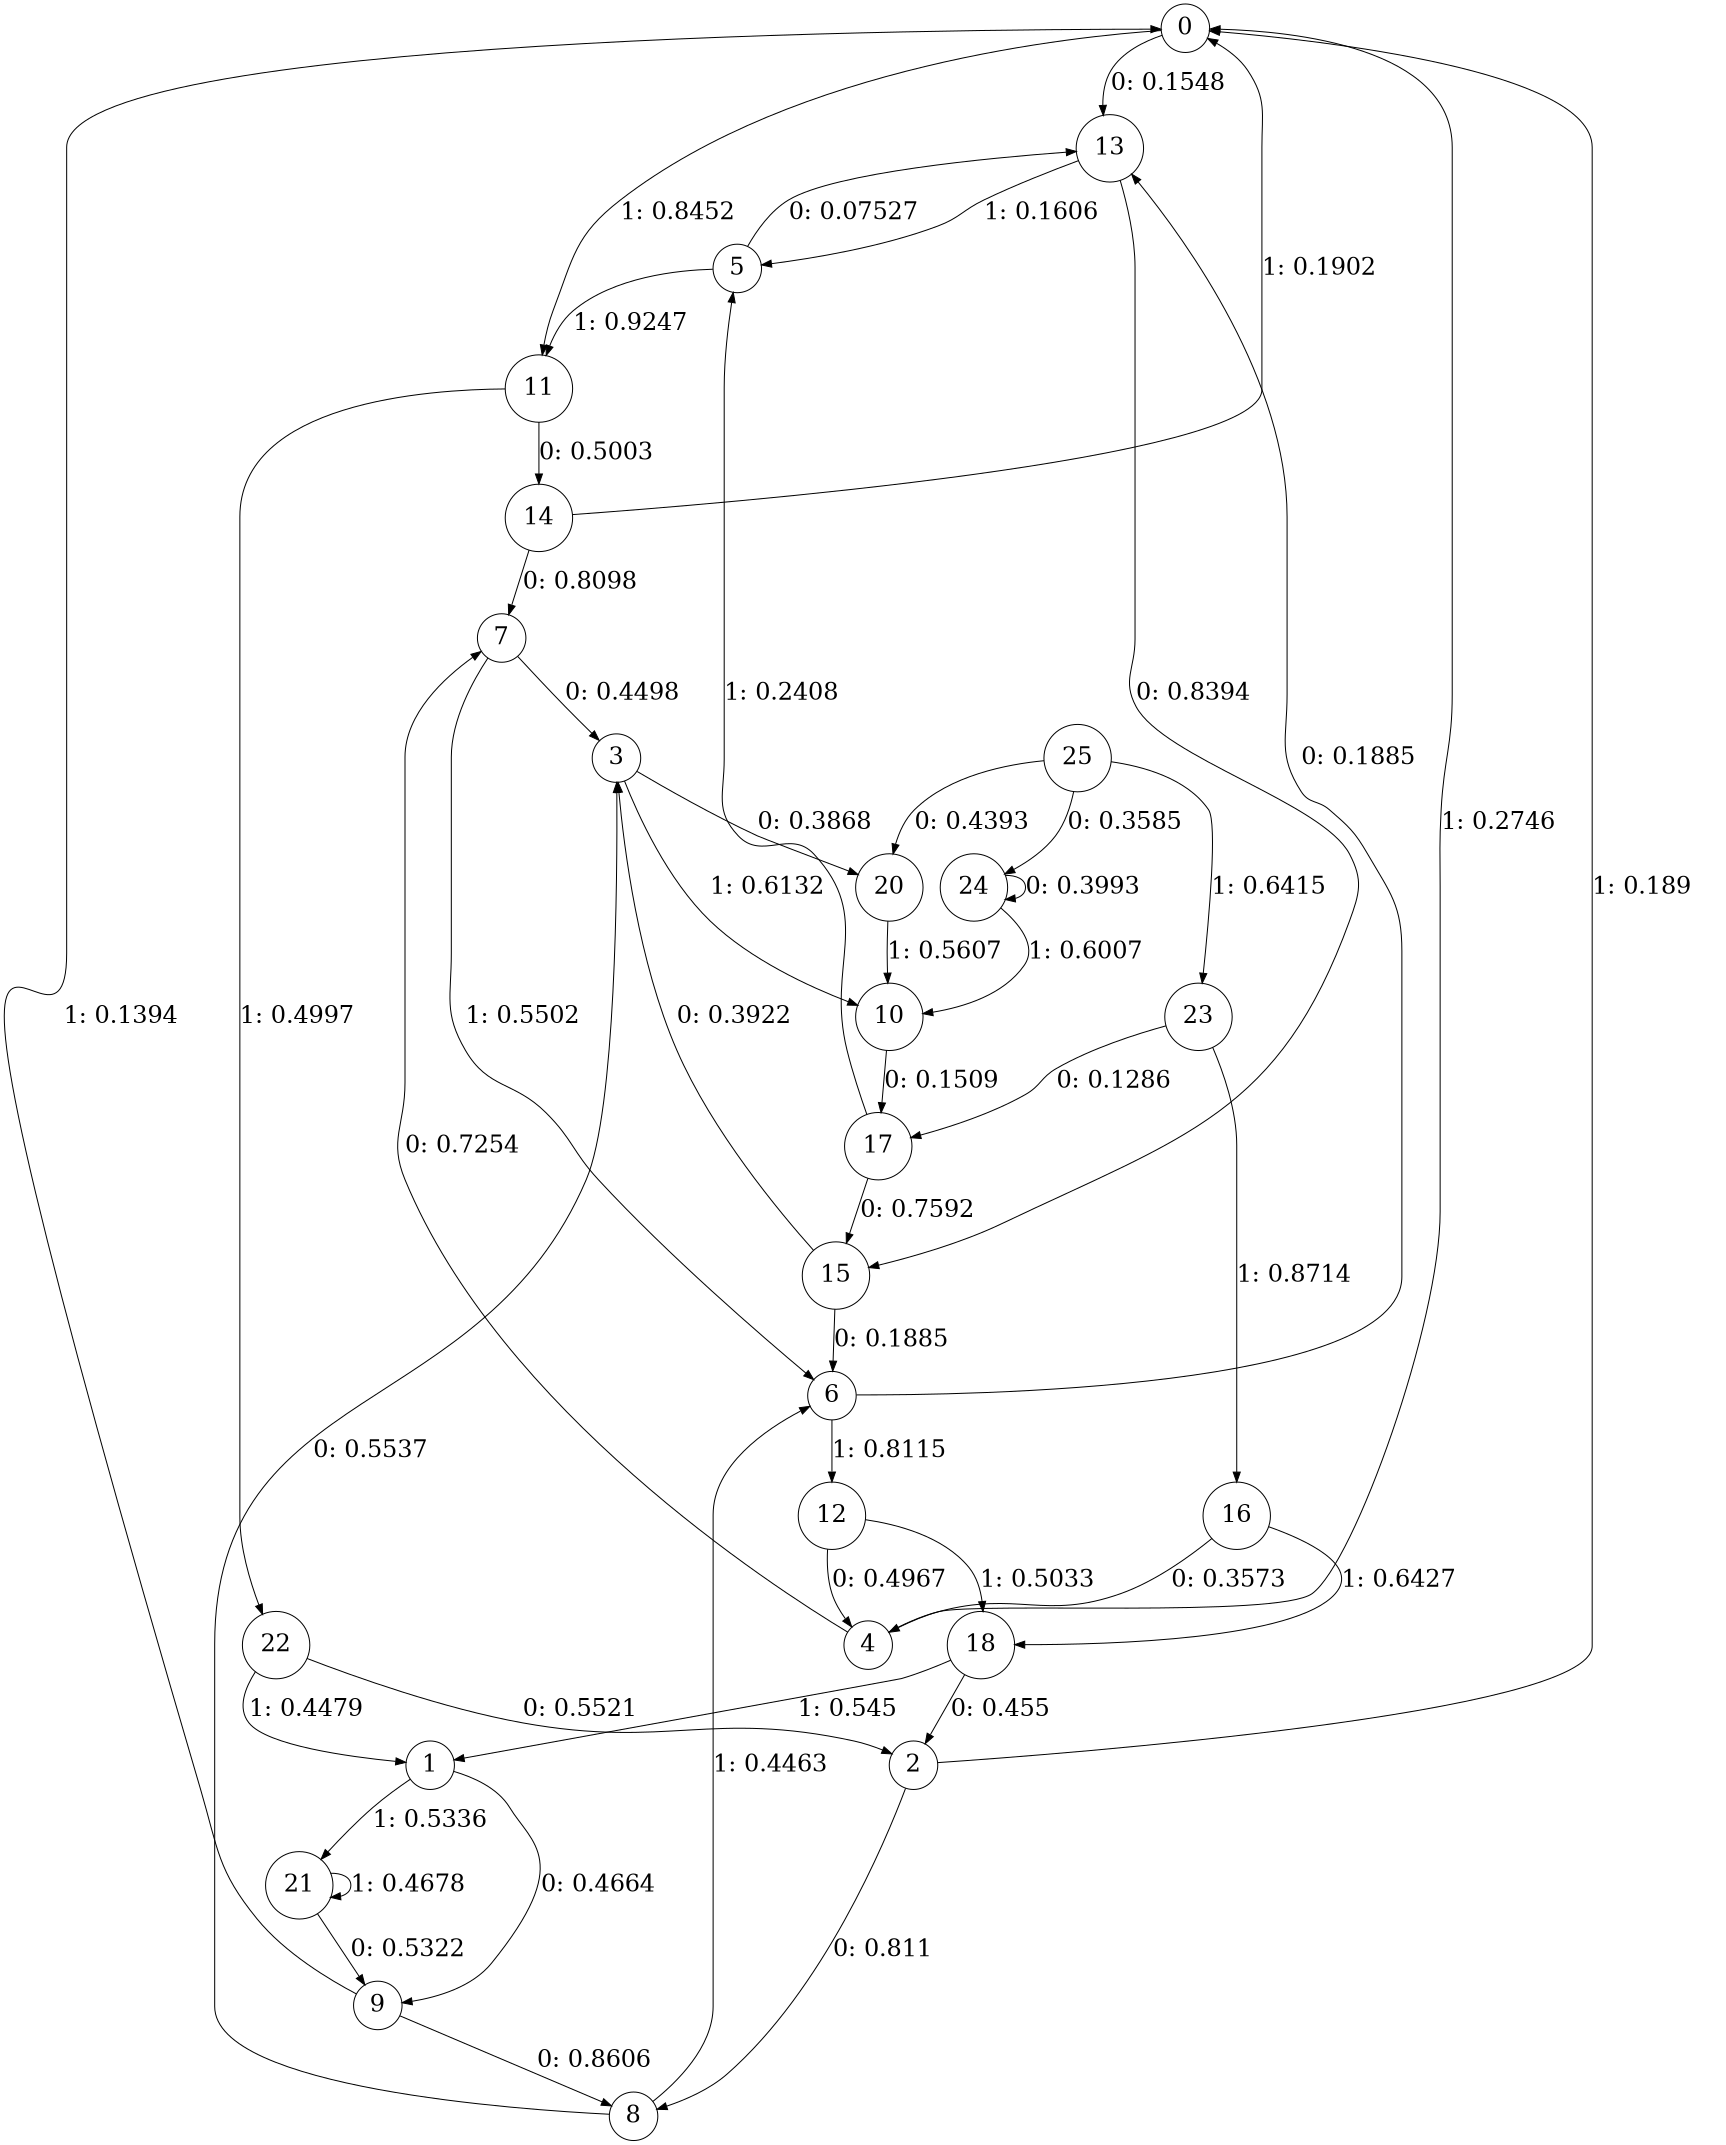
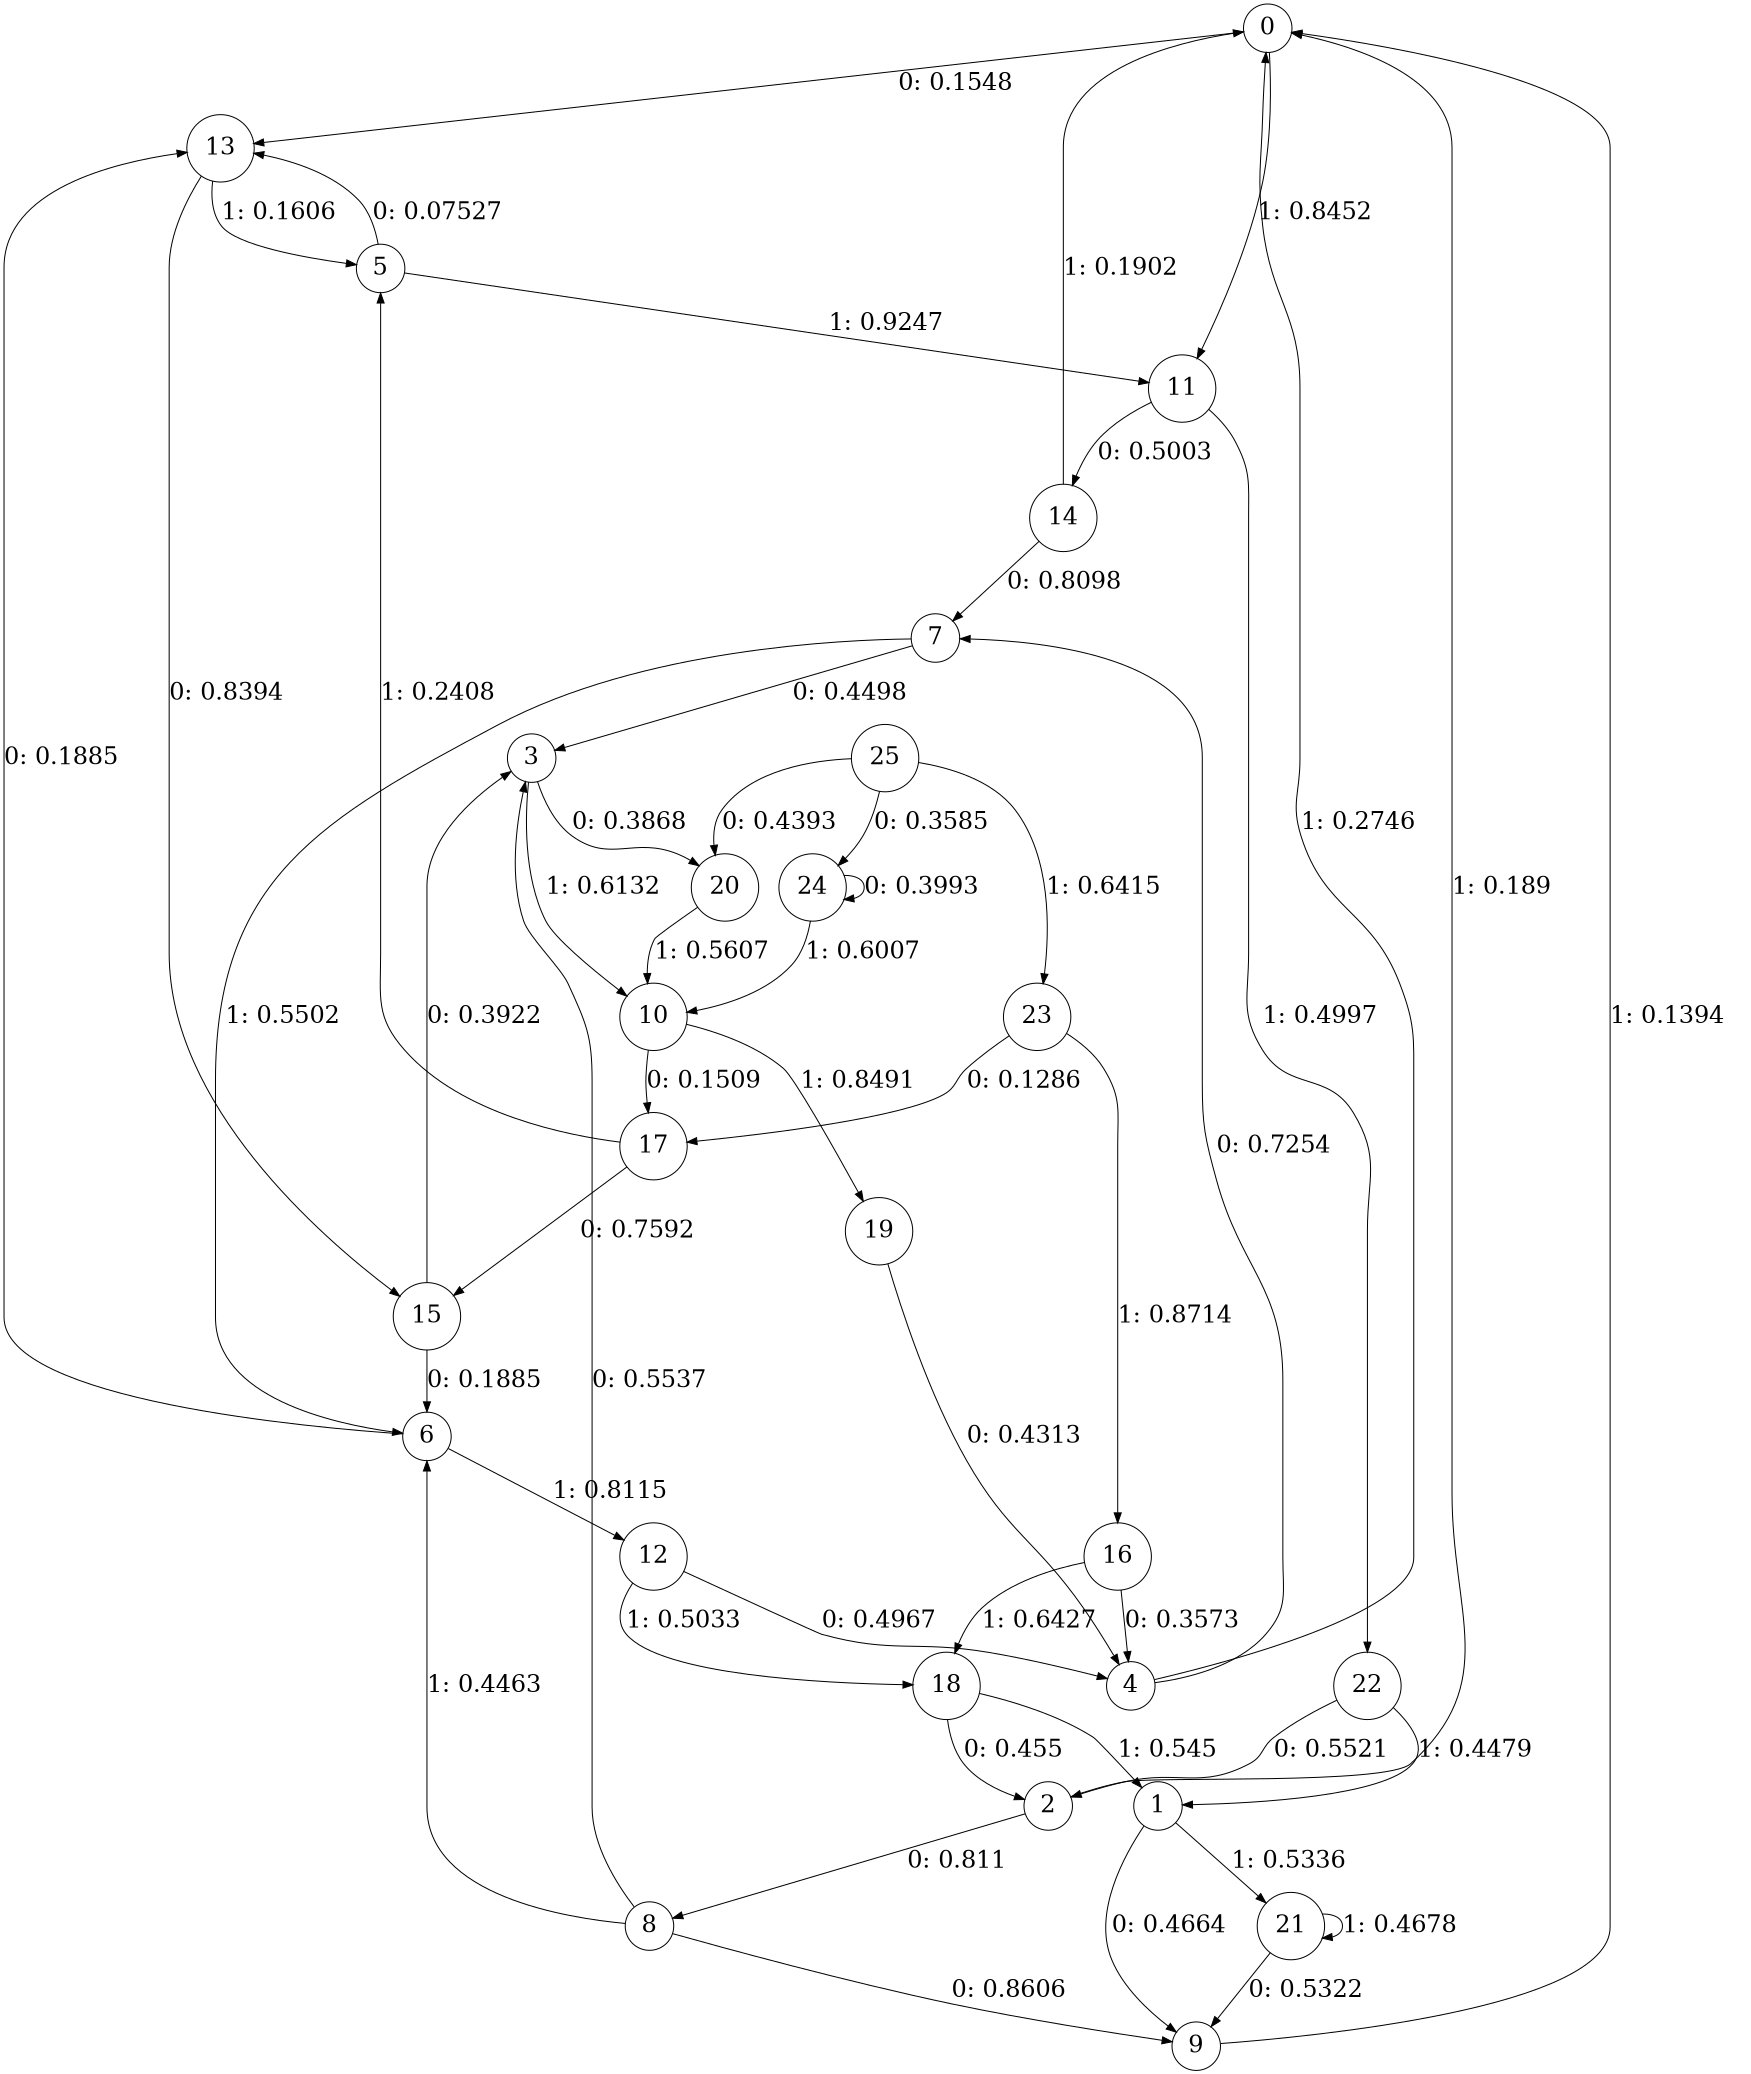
none -> (879, 1231)
(501, 2059) -> (916, 1996)
